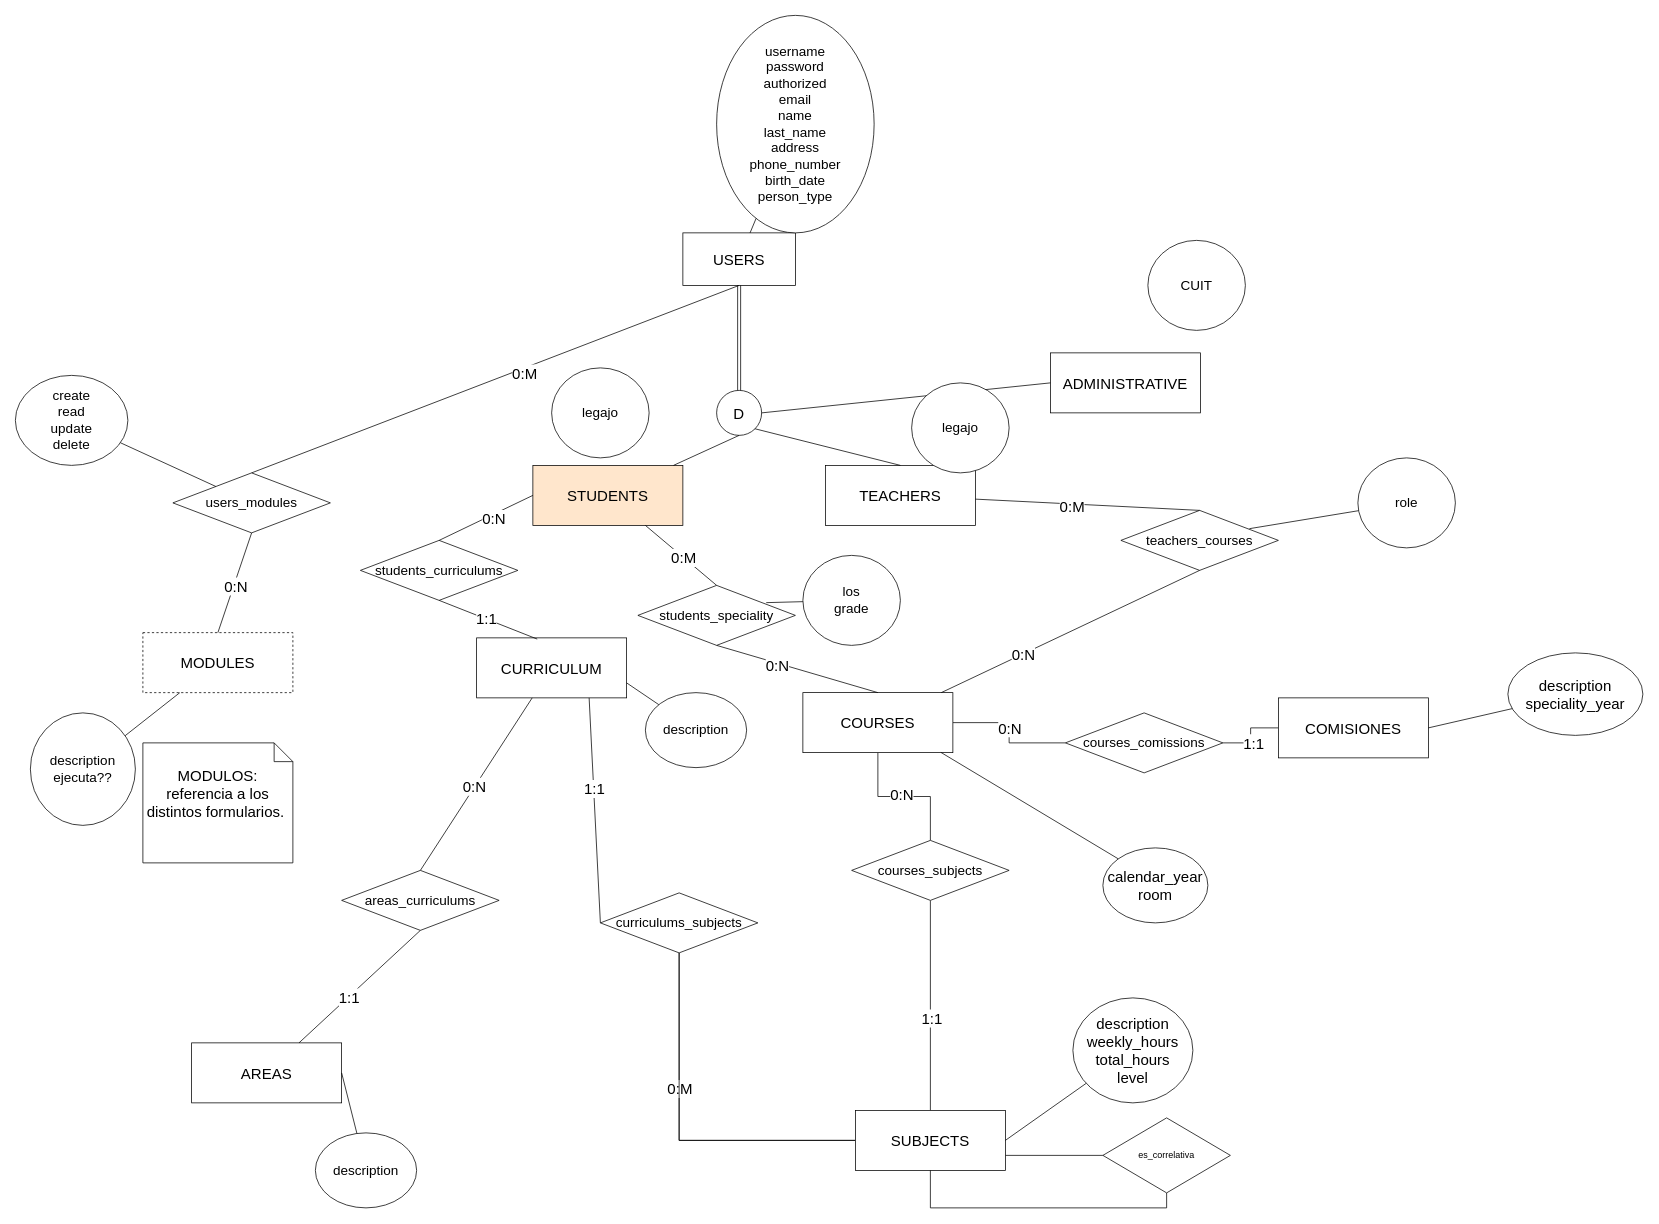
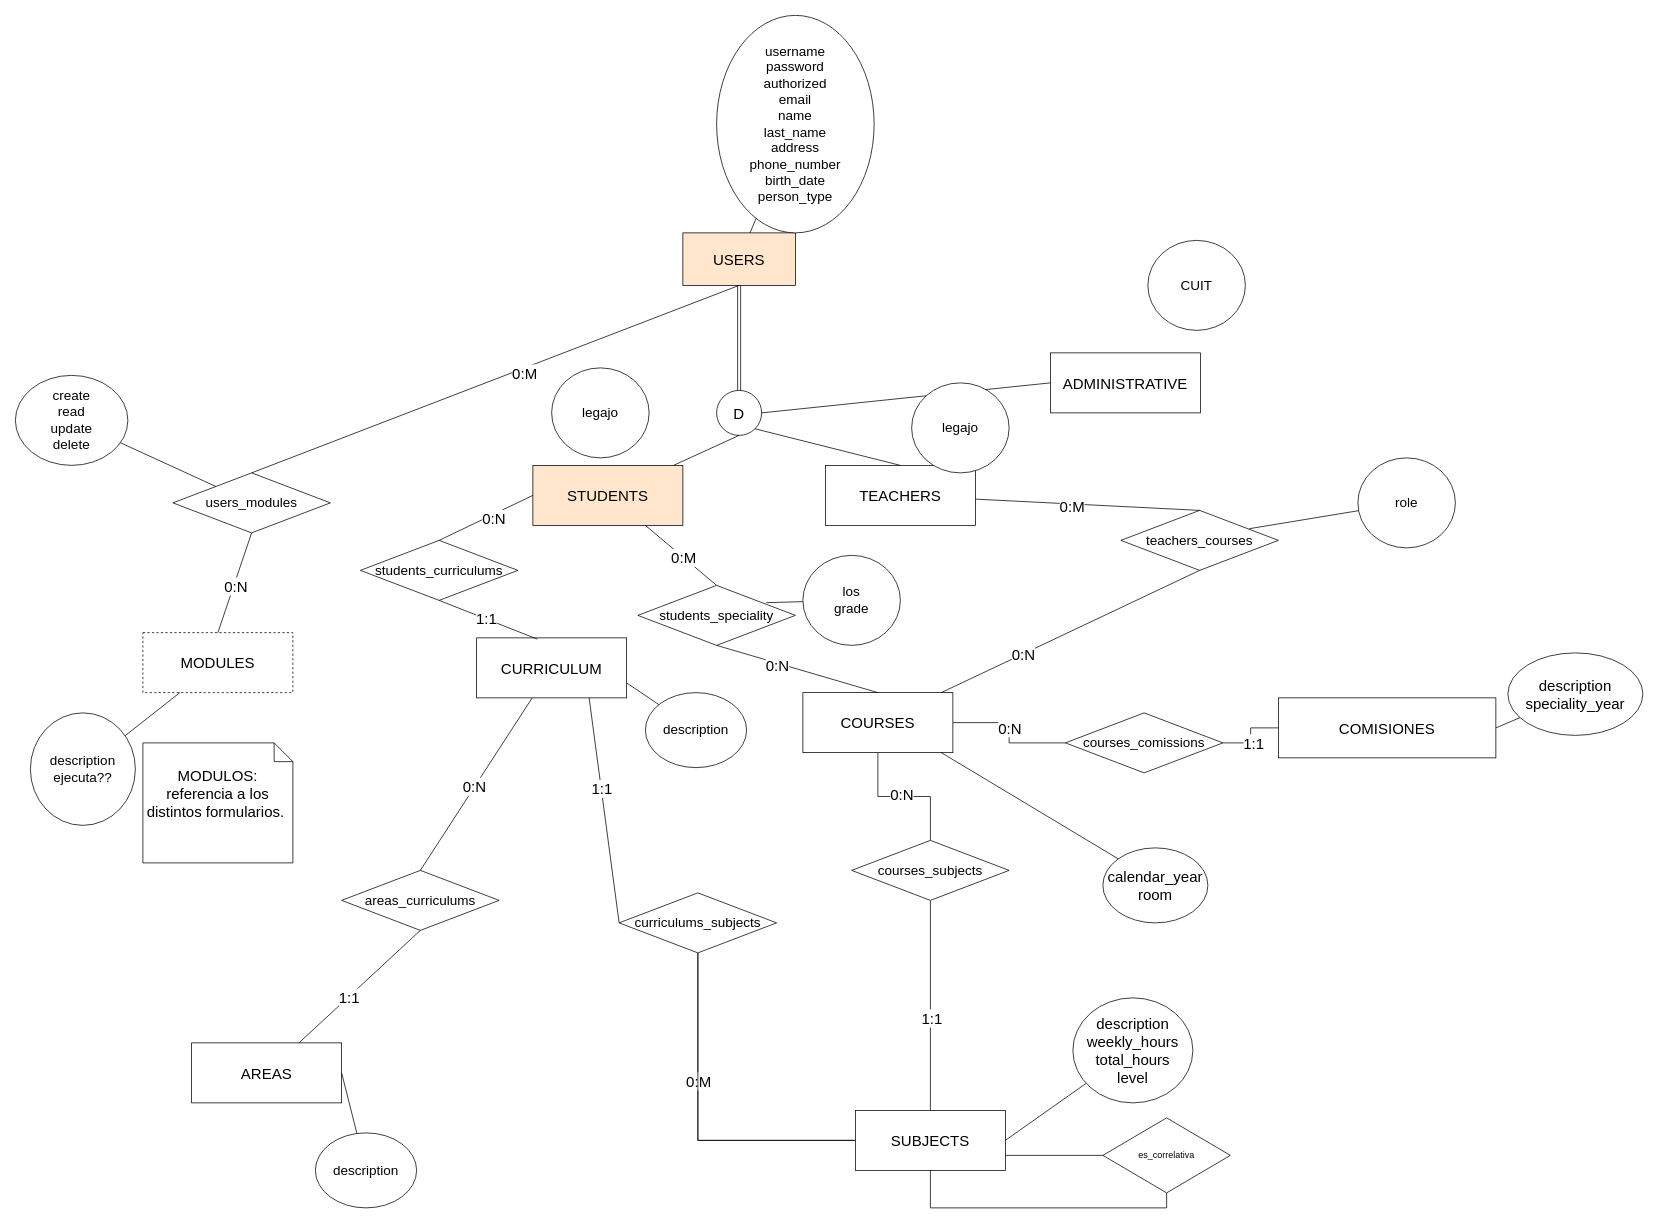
(739, 259) -> (739, 259)
(1353, 728) -> (1387, 728)
(679, 923) -> (698, 923)
